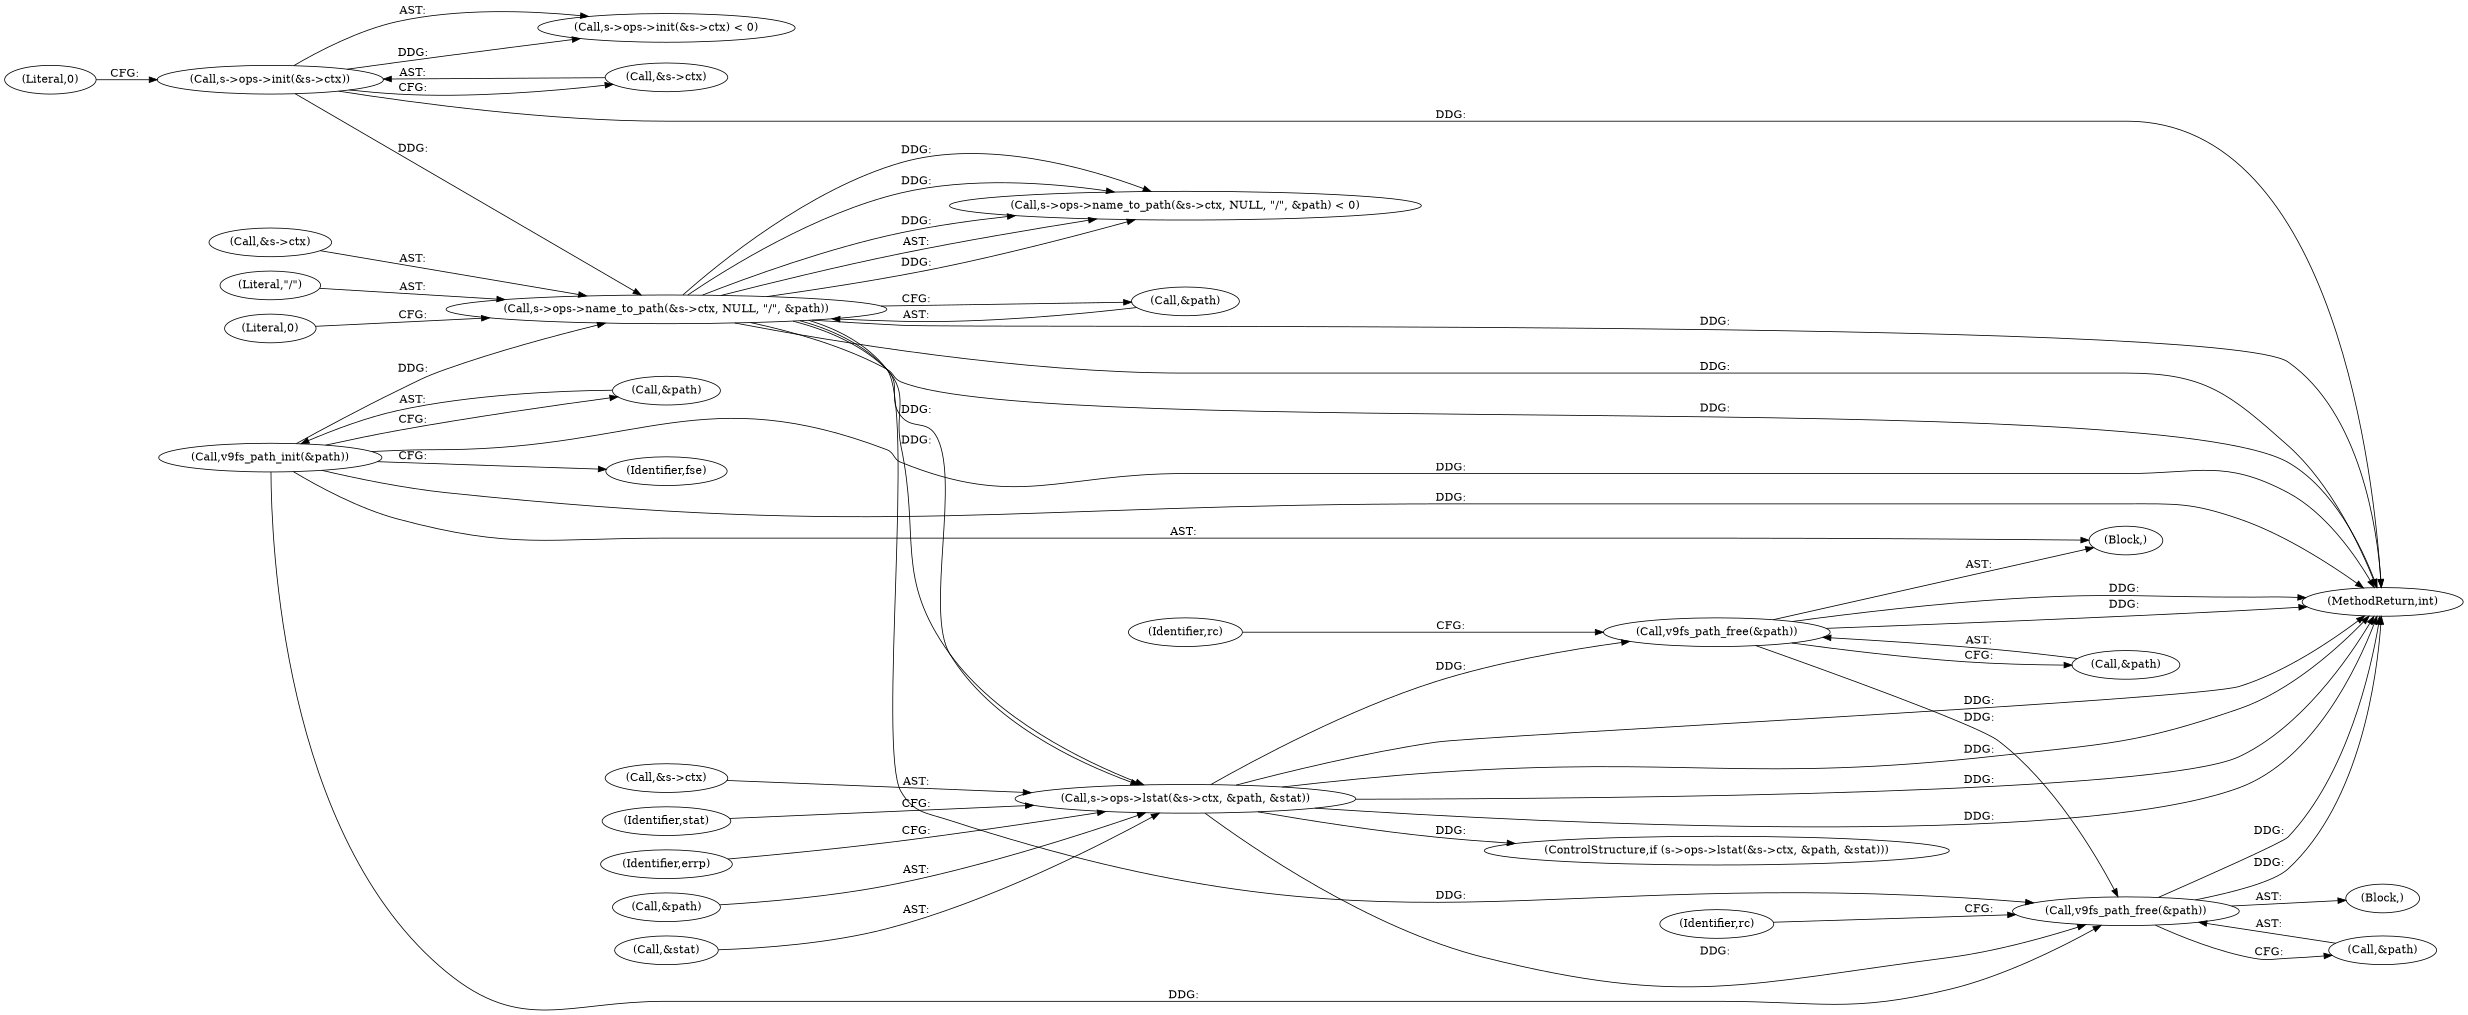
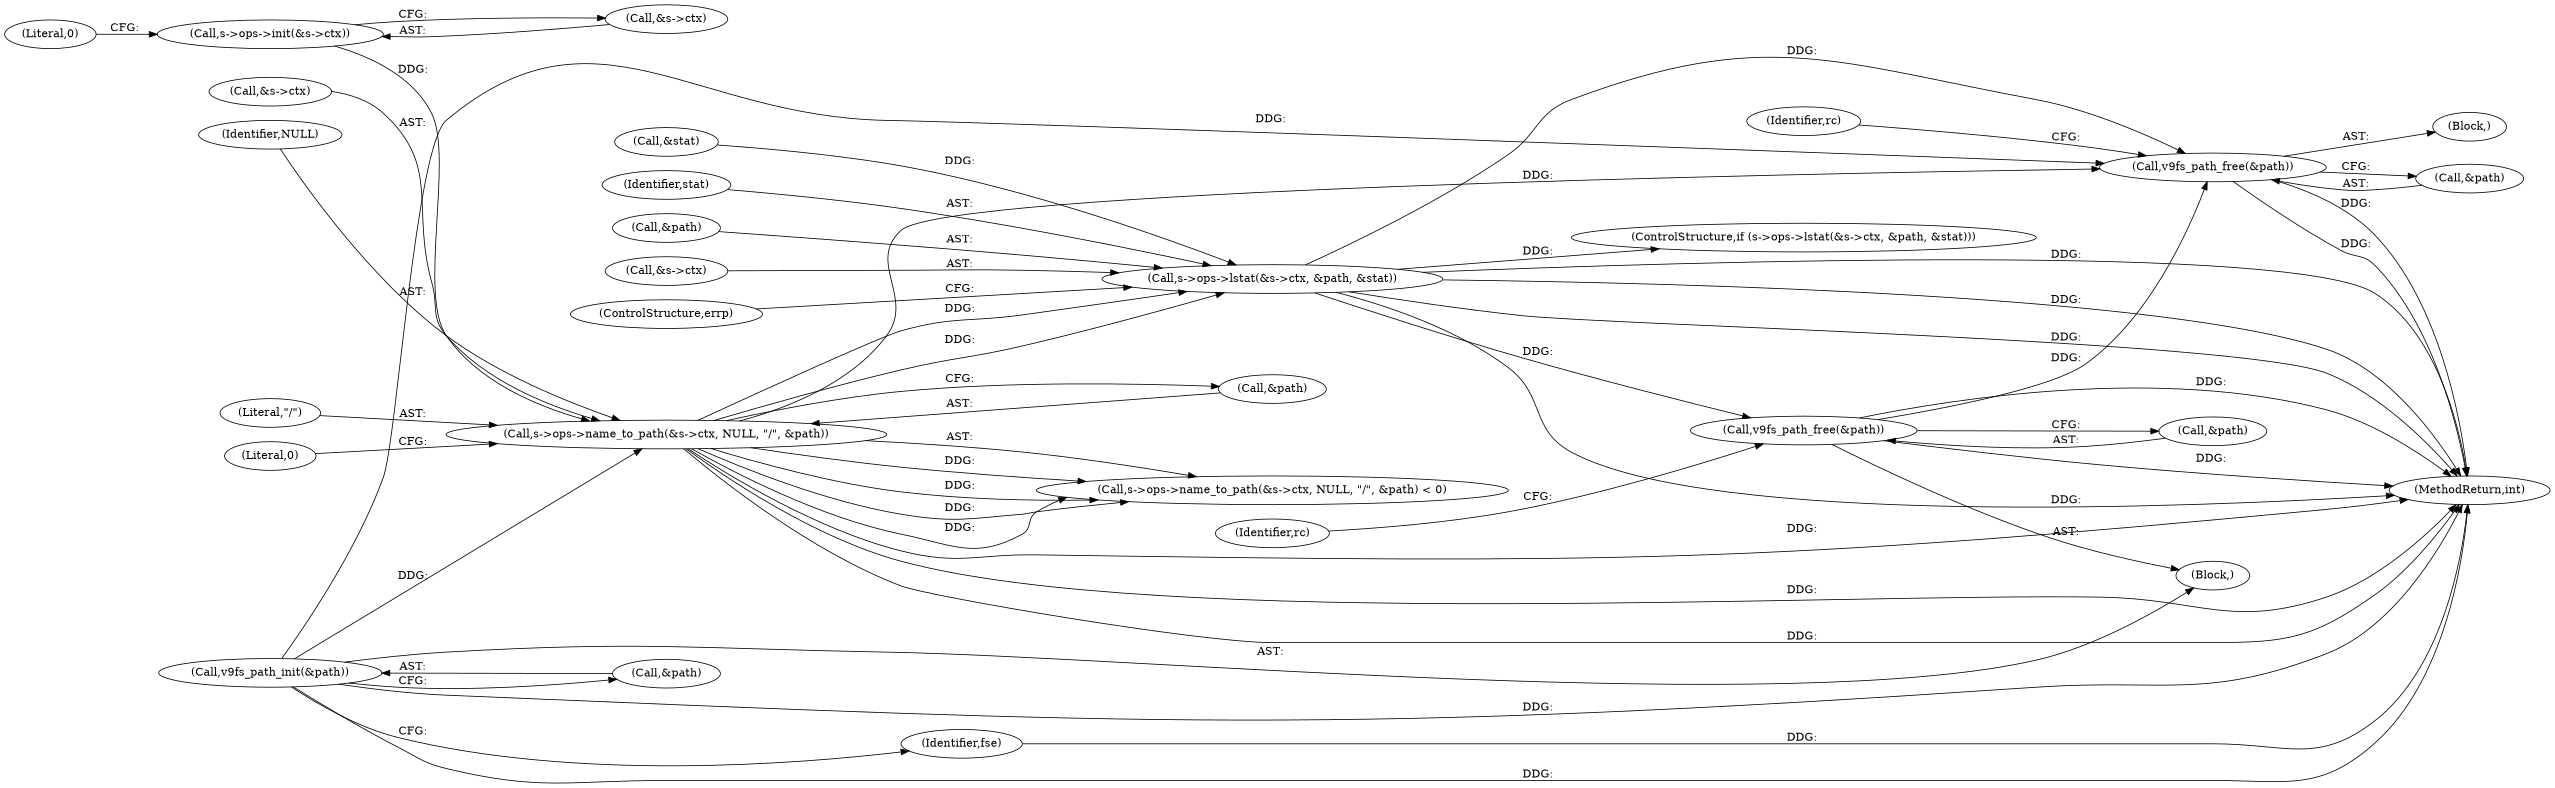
(666, 28) -> none
(1517, 121) -> (1819, 744)
none -> (270, 135)
(918, 804) -> (962, 204)
(666, 864) -> (666, 314)
(918, 910) -> (962, 161)
